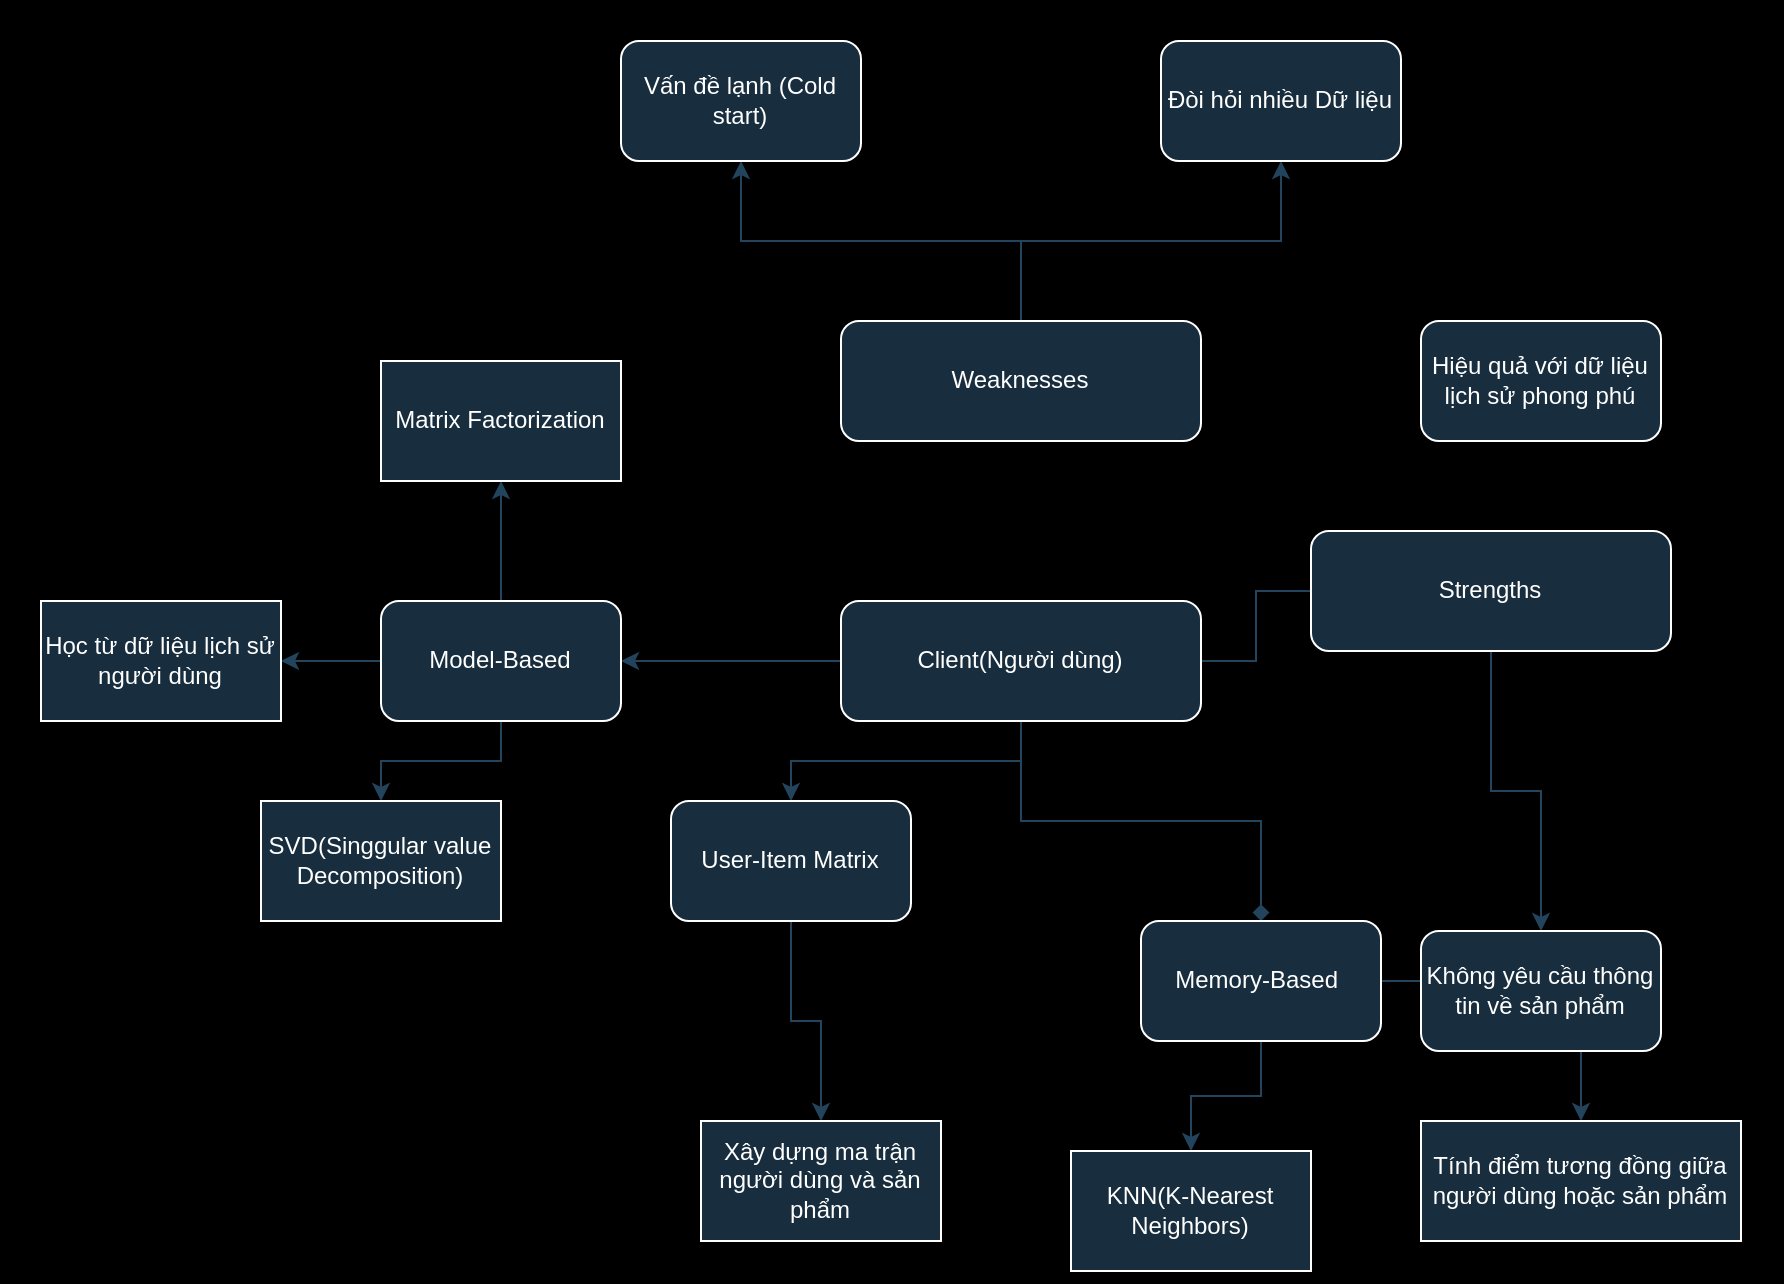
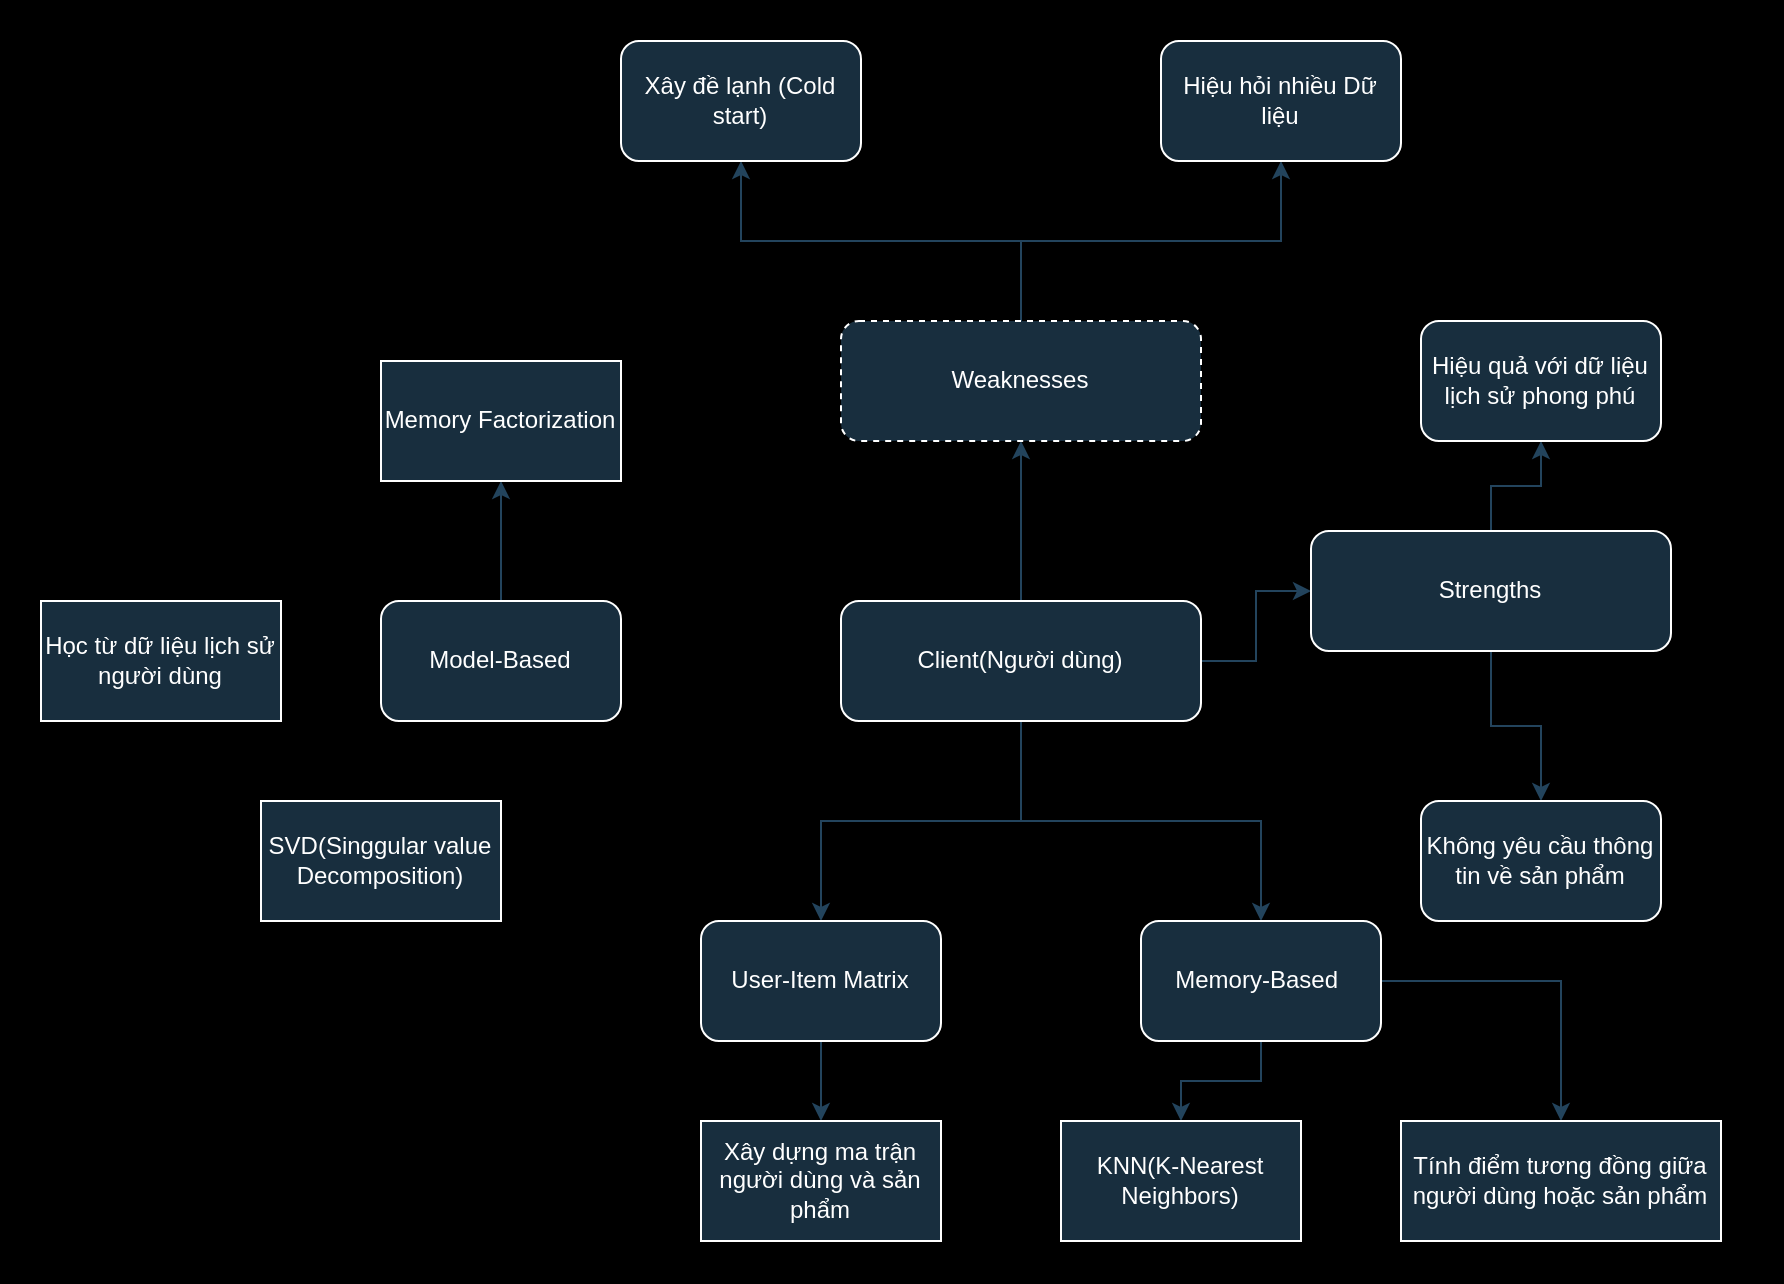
(741, 101) -> (741, 101)
(1281, 101) -> (1281, 101)
(1021, 381) -> (1021, 381)
(501, 421) -> (501, 421)
none -> (1509, 486)
none -> (1021, 528)
(1301, 591) -> (1296, 591)
(338, 661) -> none
(738, 661) -> none
(448, 761) -> none
(791, 861) -> (821, 981)
(1261, 905) -> (1261, 906)
(1541, 991) -> (1541, 861)
(1581, 1181) -> (1561, 1181)
(1191, 1211) -> (1181, 1181)
